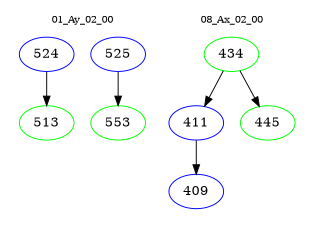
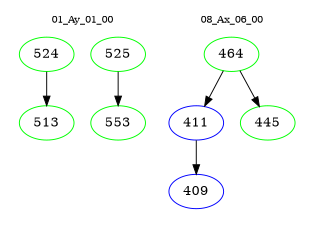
(82, 20) -> (82, 20)
(232, 20) -> (232, 20)
(47, 54) -> (47, 54)
(118, 54) -> (118, 54)
(232, 54) -> (232, 54)
